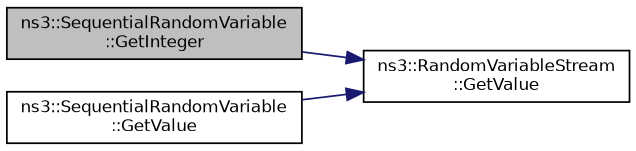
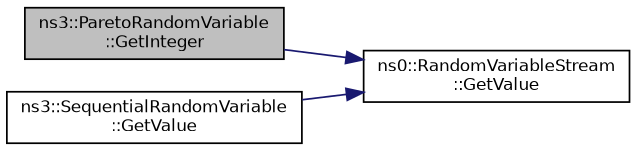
(154, 33) -> (154, 33)
(497, 76) -> (497, 76)
